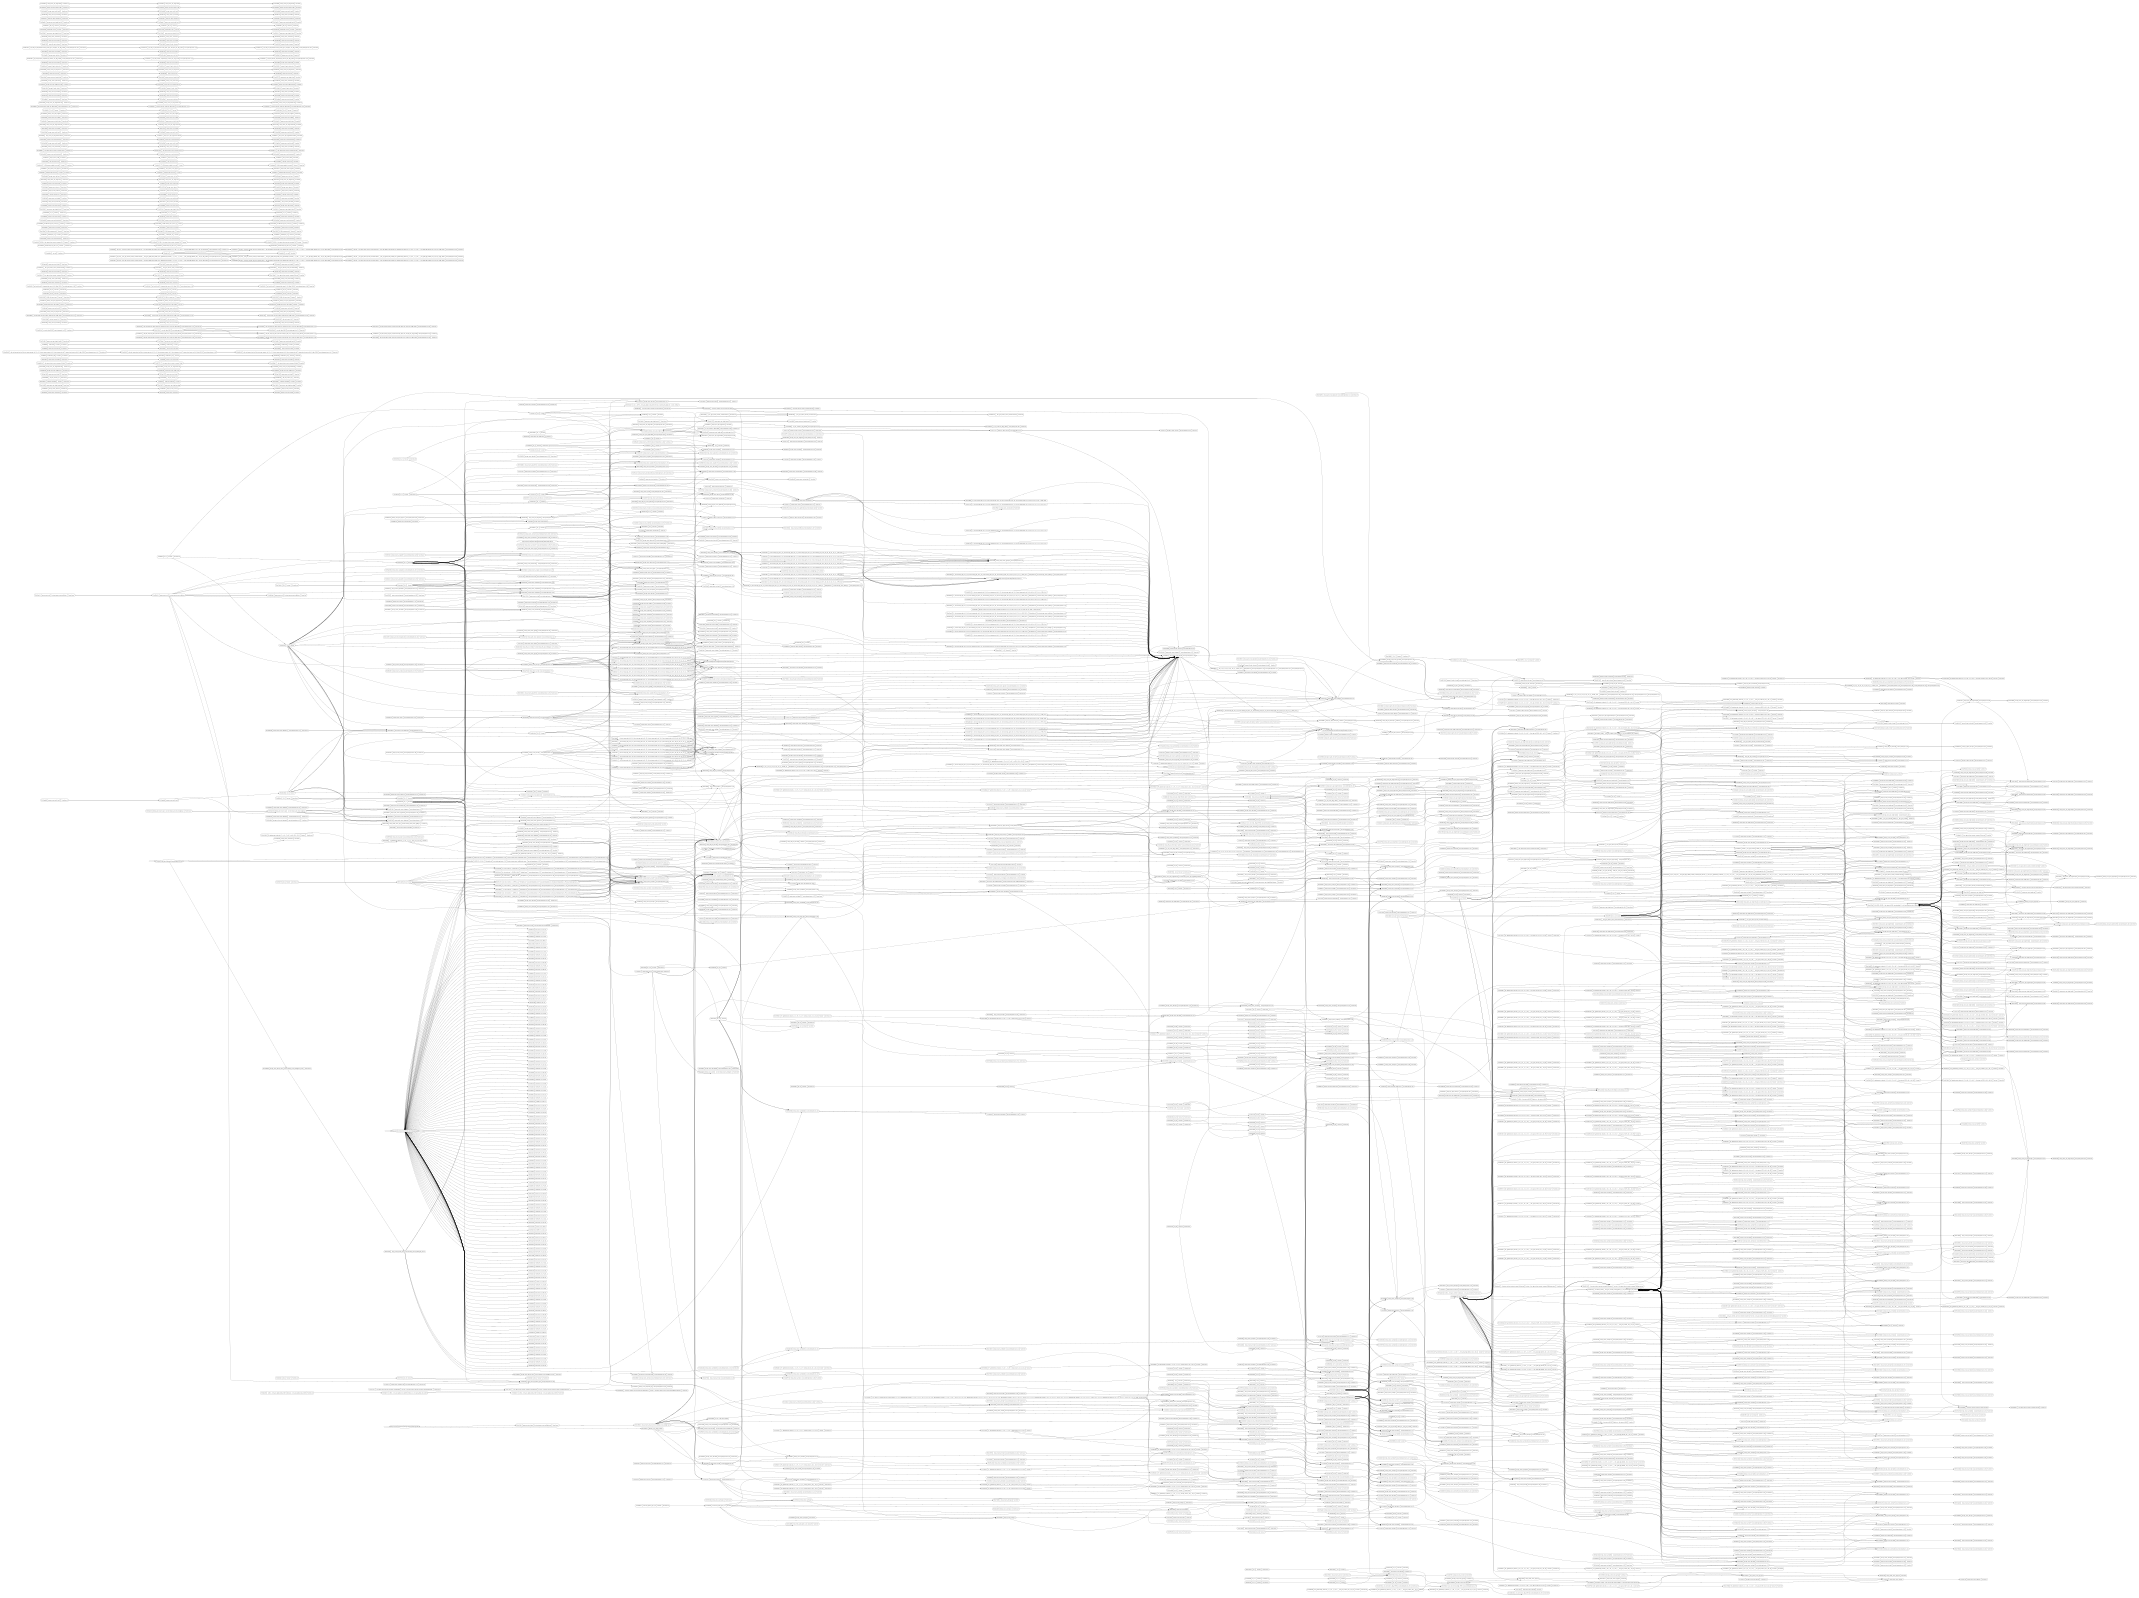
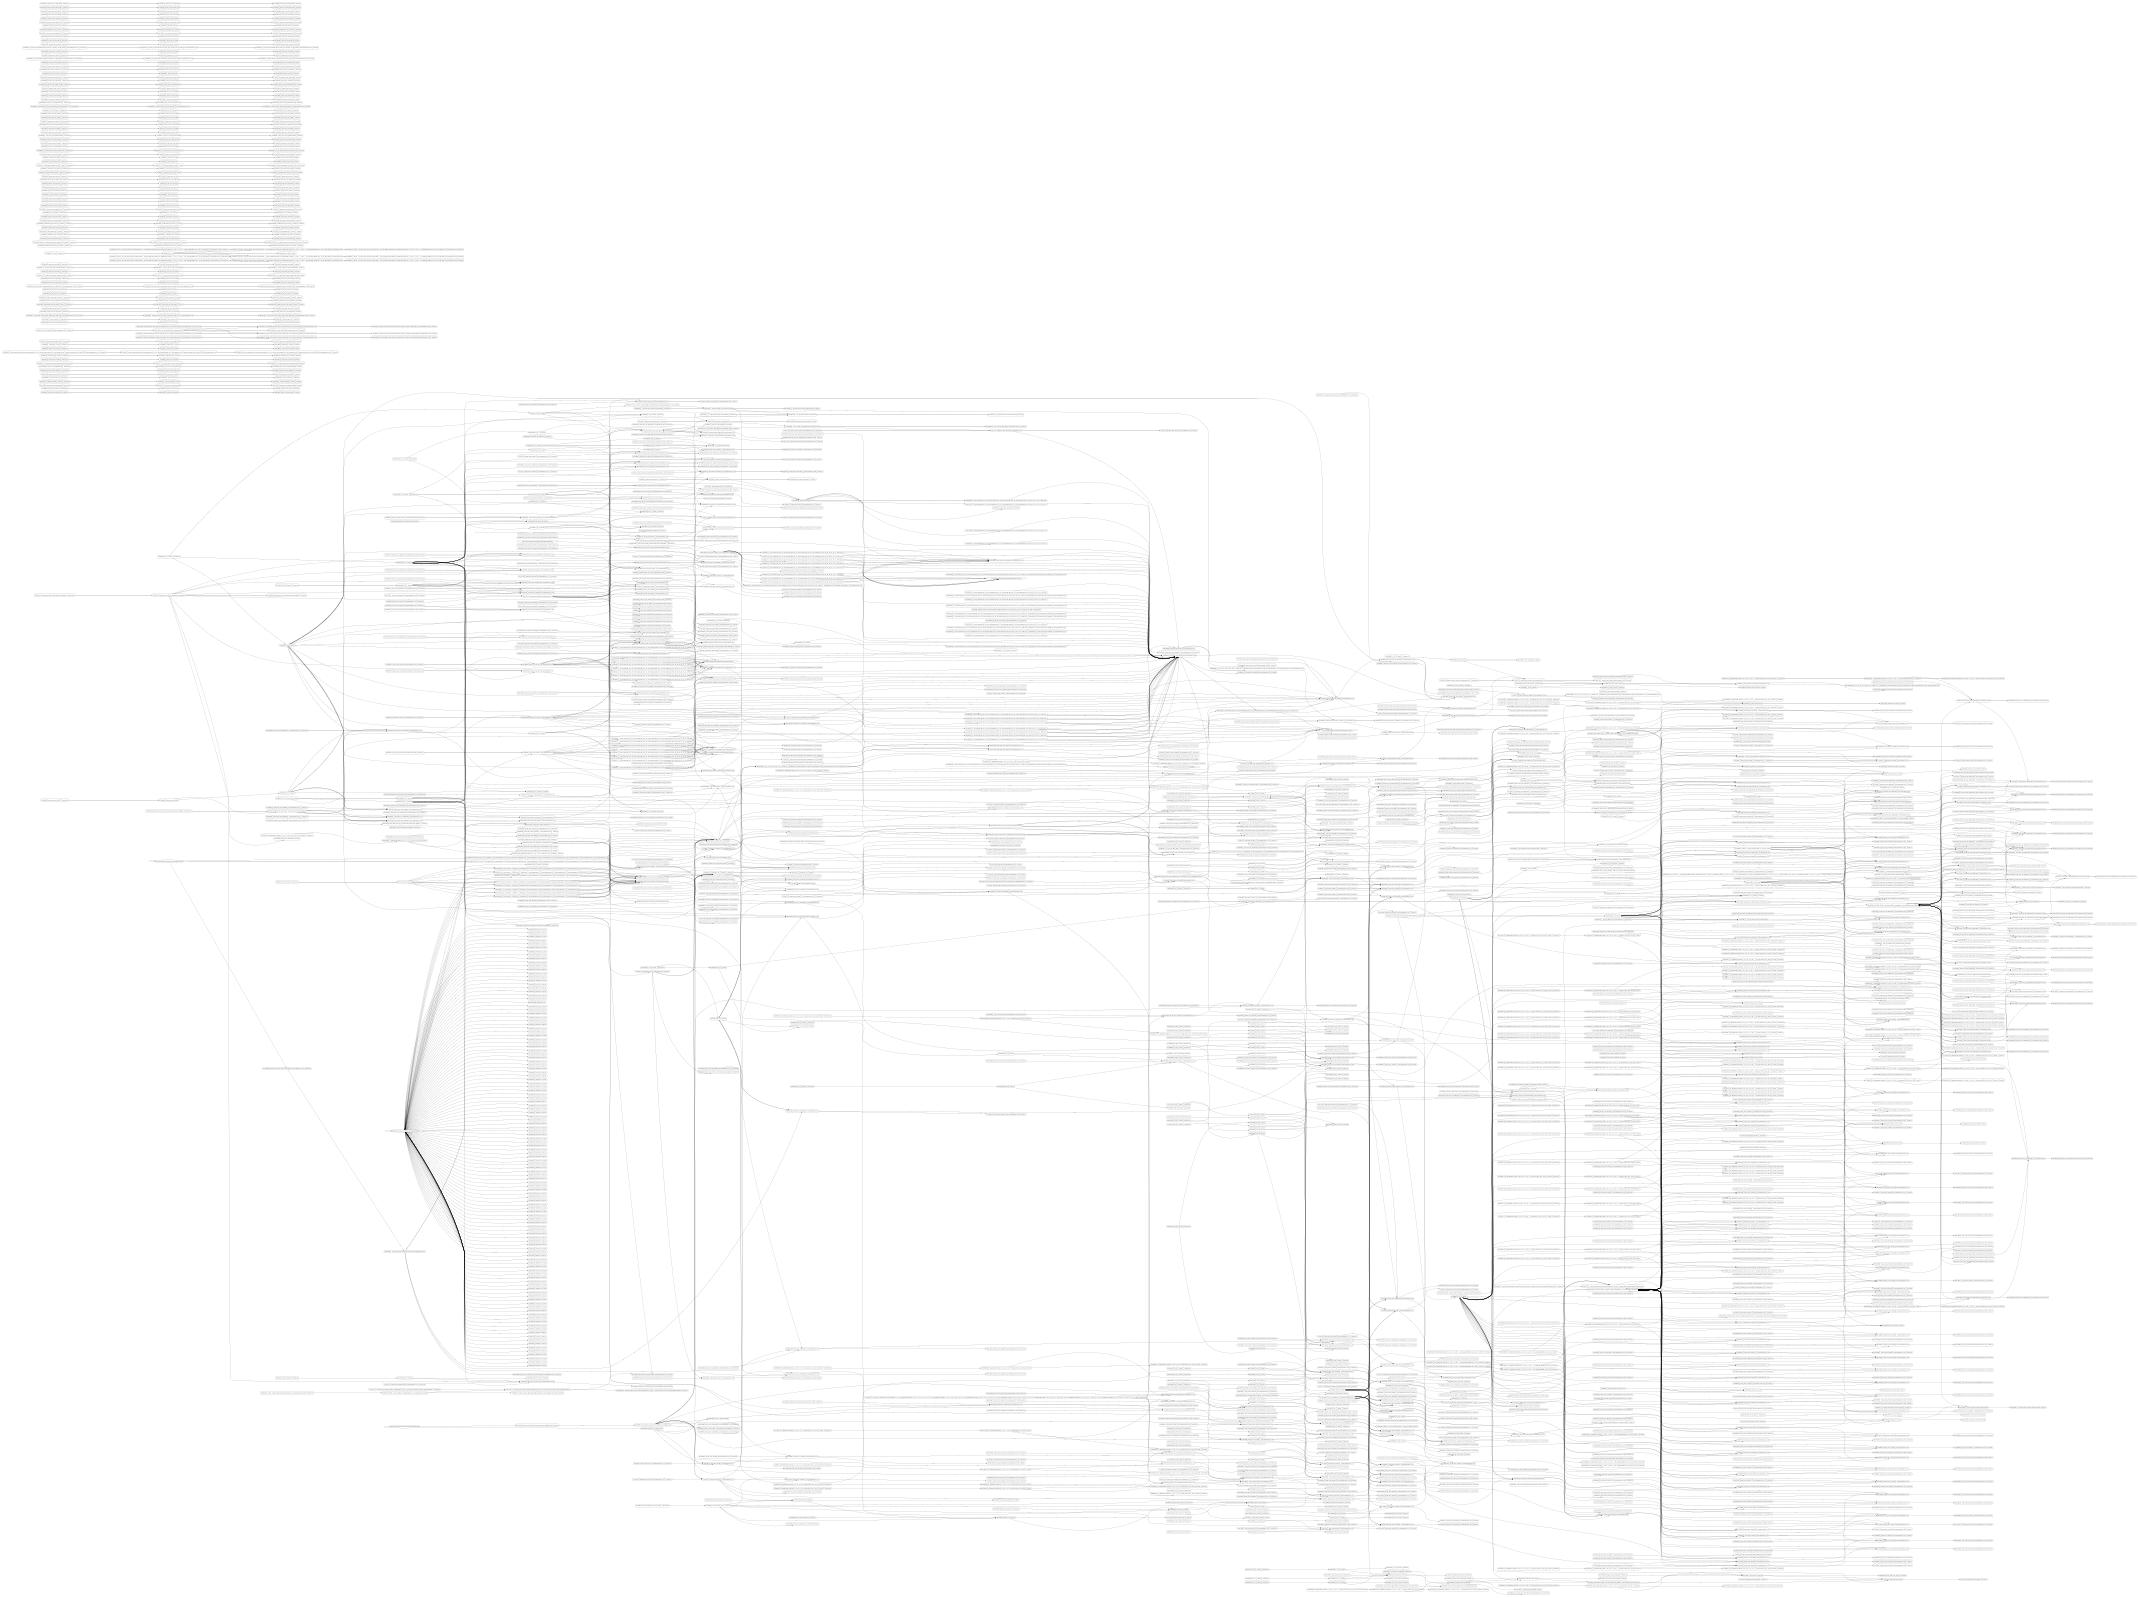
none -> (1974, 1033)
none -> (1397, 1396)
